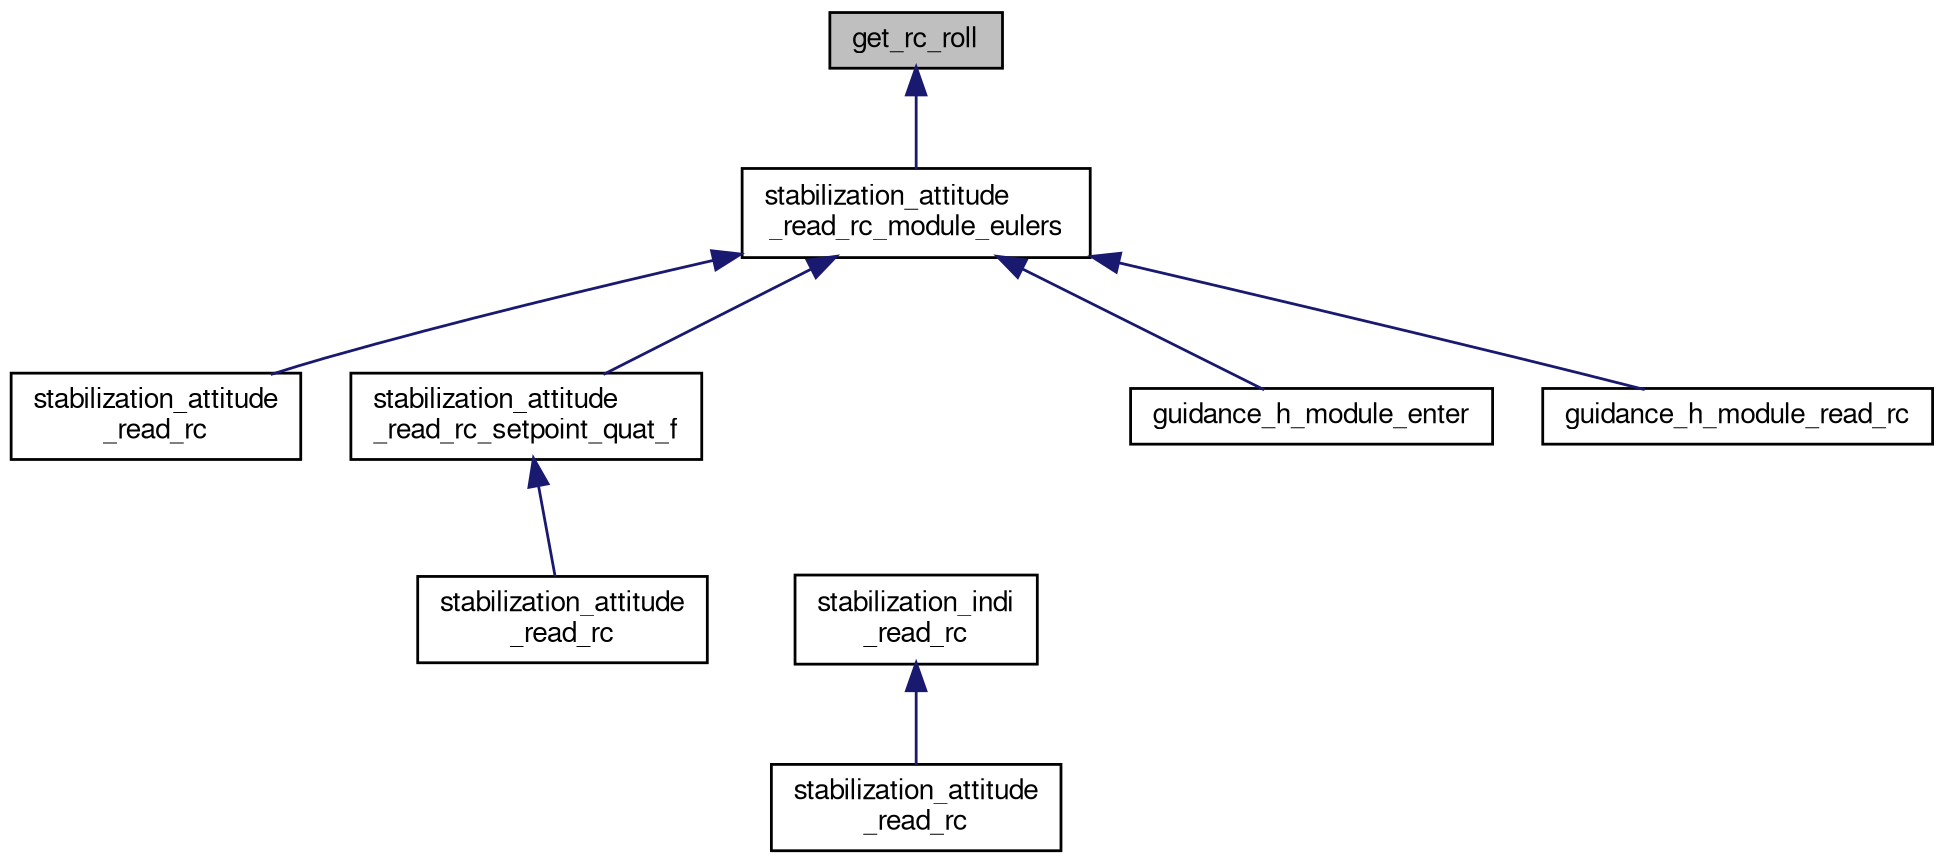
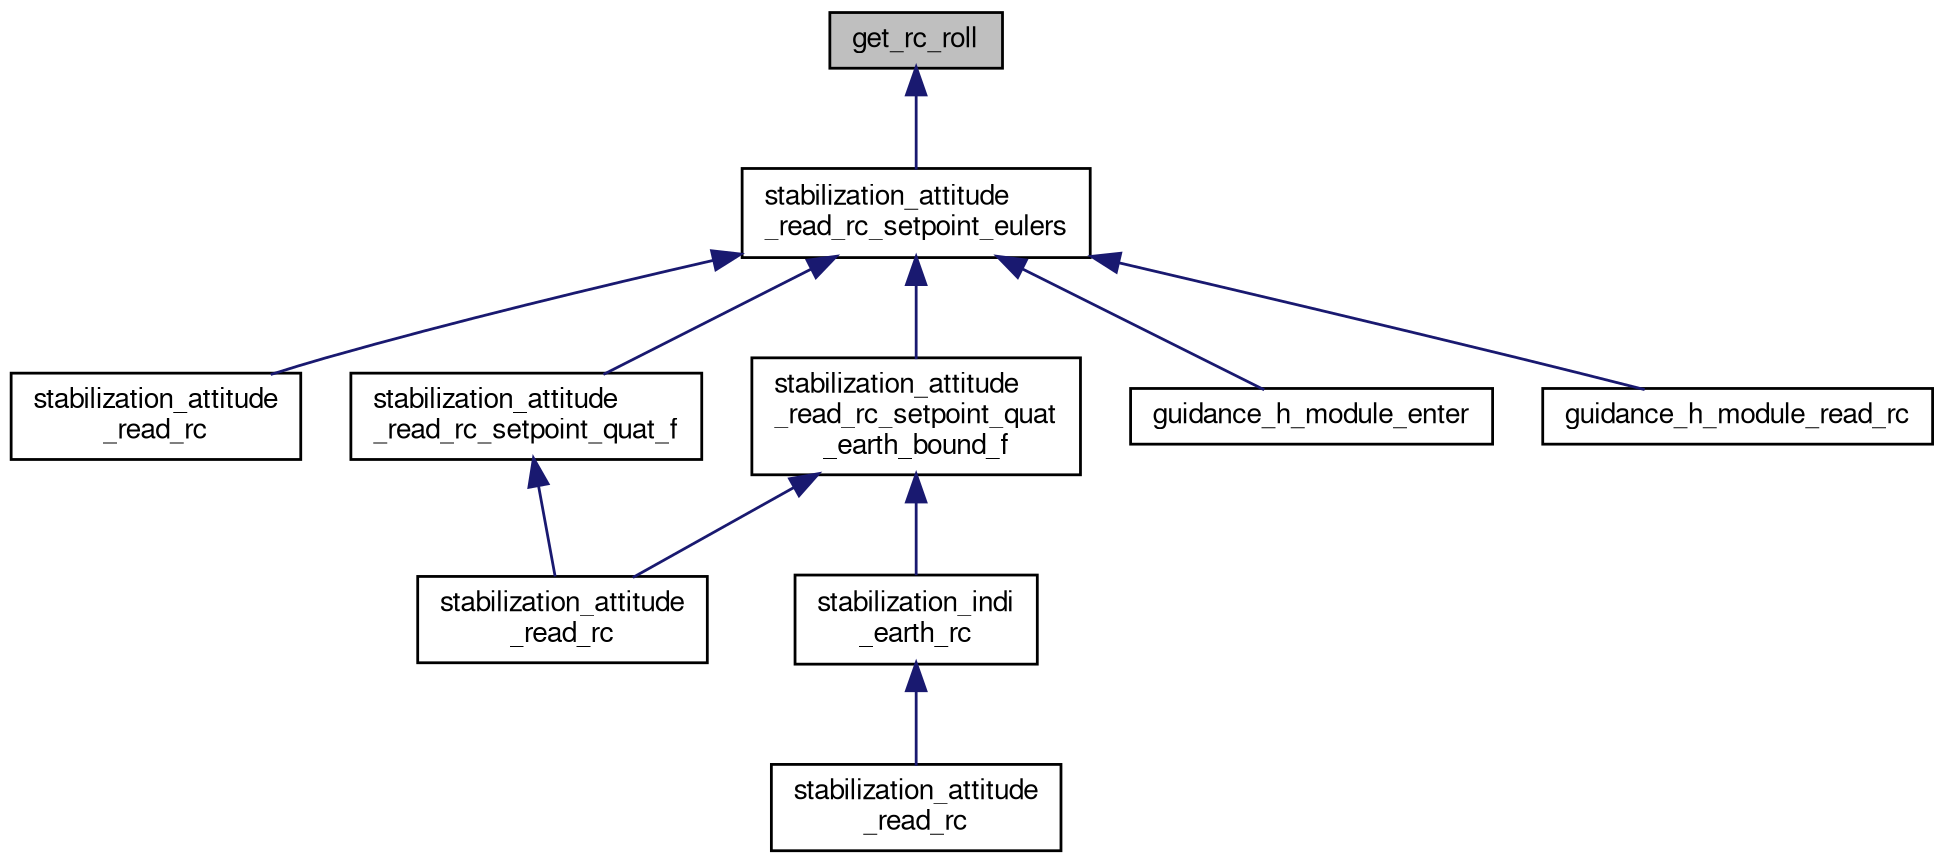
(916, 213) -> (916, 213)
none -> (916, 416)
(916, 620) -> (916, 620)
